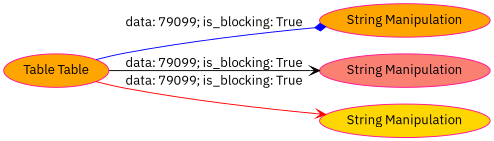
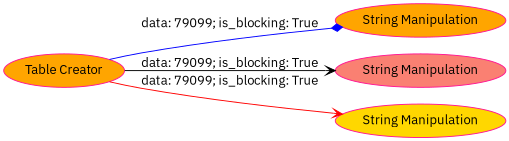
(56, 71) -> (64, 71)
